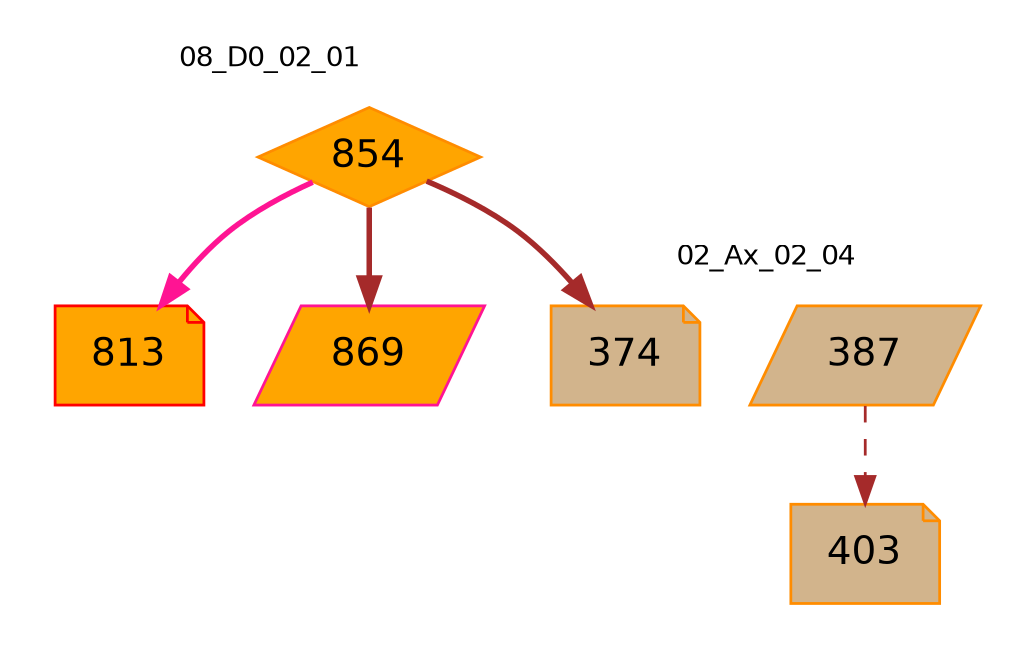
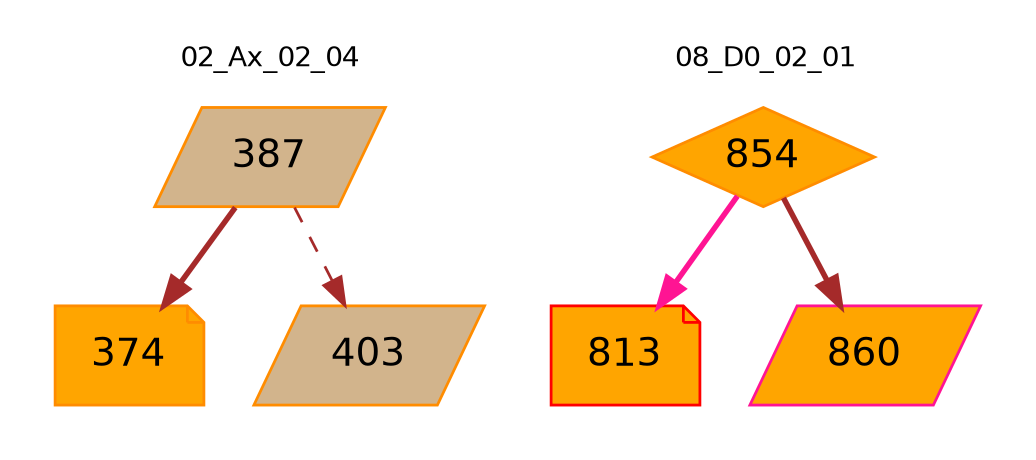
(487, 211) -> (208, 245)
(369, 355) -> (865, 355)
(626, 355) -> (130, 355)
(865, 554) -> (369, 355)
